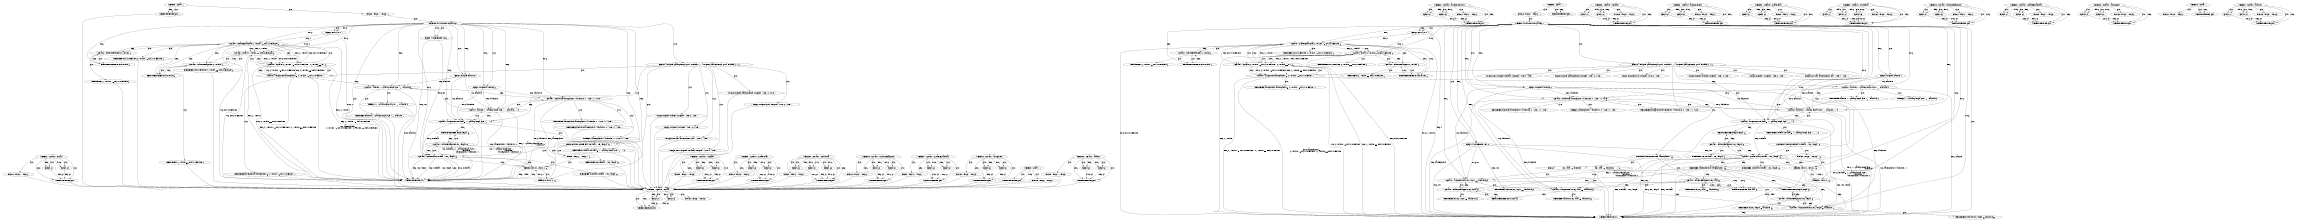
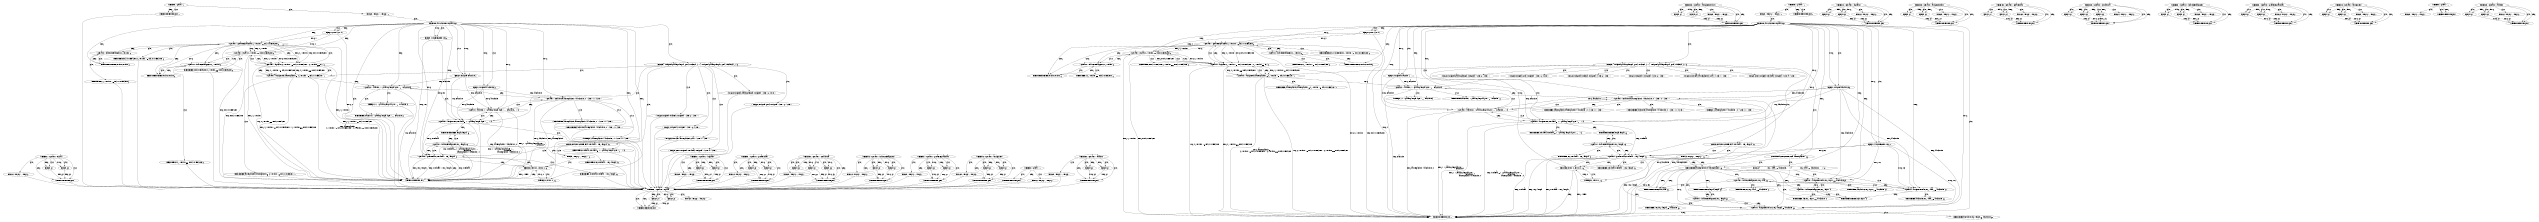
(1677, 170) -> (1747, 162)
none -> (1777, 184)
(1718, 187) -> none
